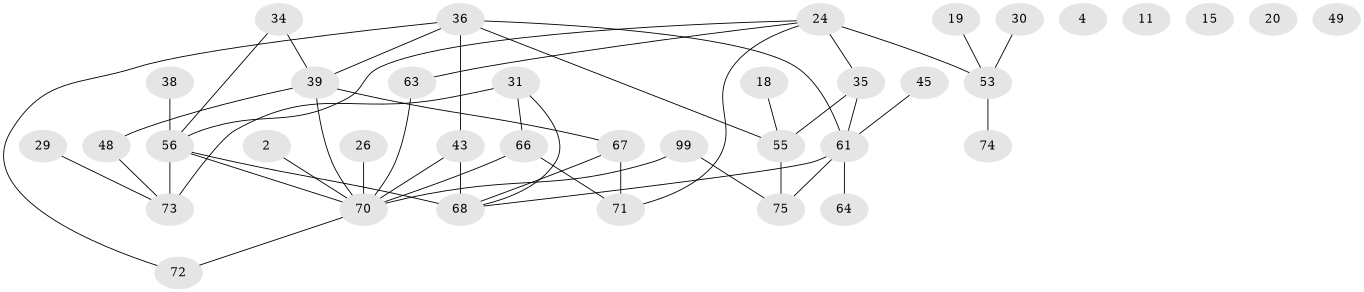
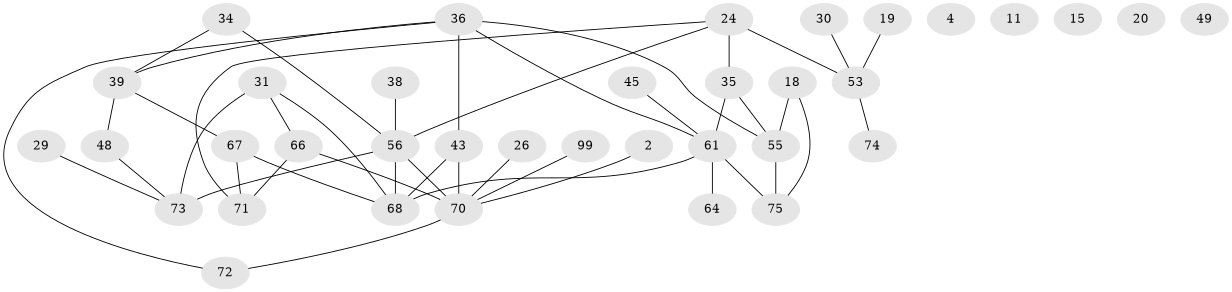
(412, 83) -> none
(327, 150) -> none
(737, 181) -> (810, 149)
